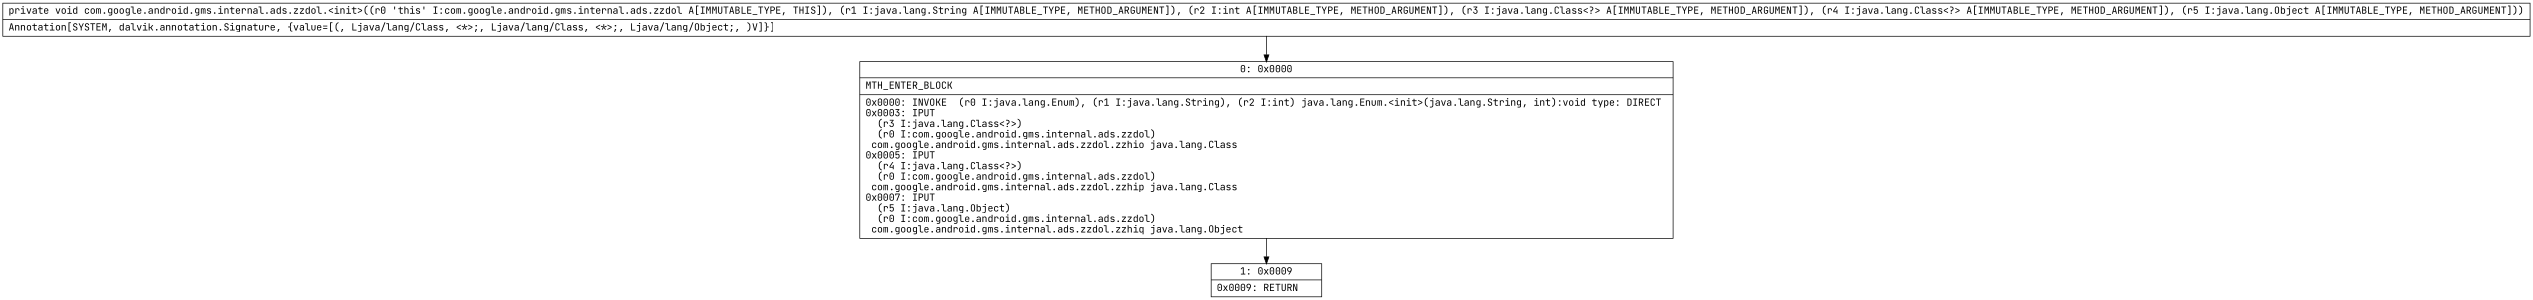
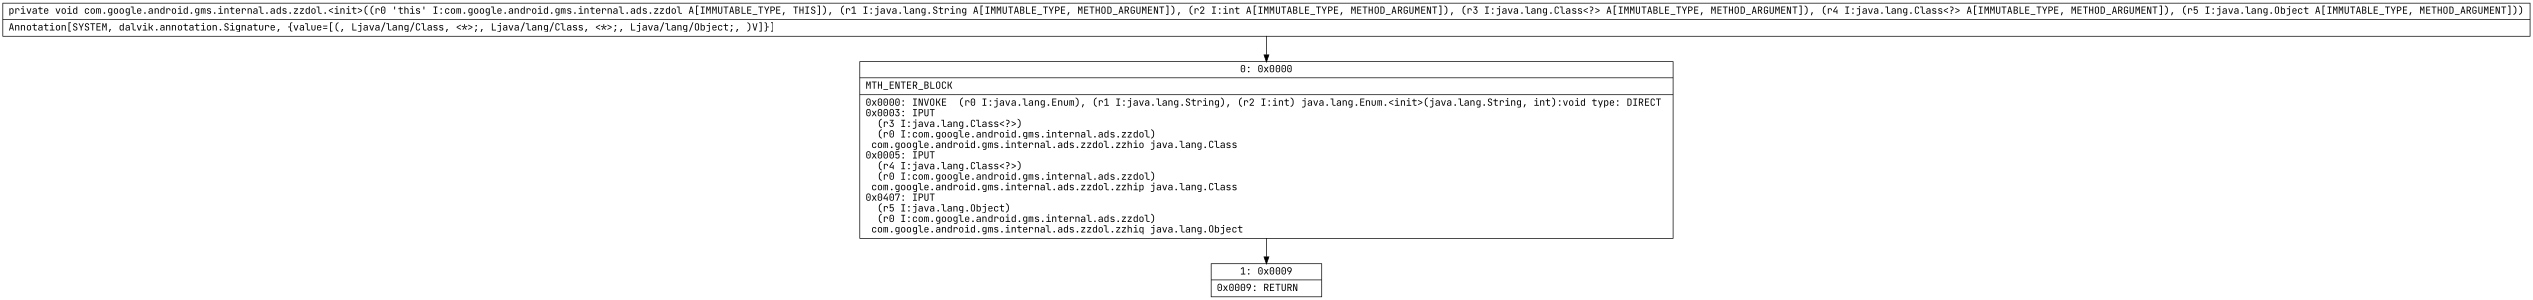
(906, 198) -> (906, 198)
